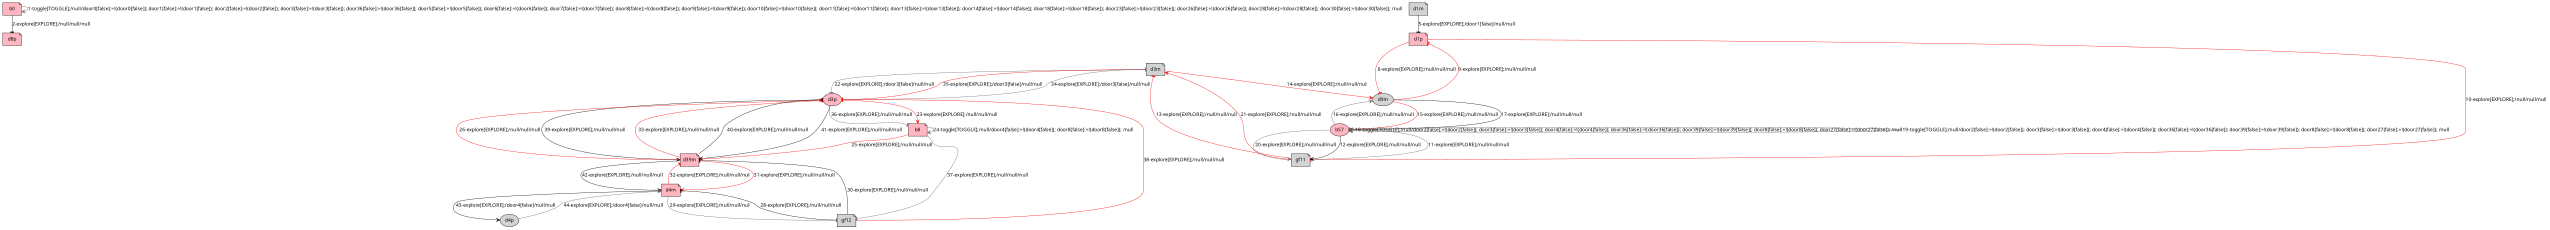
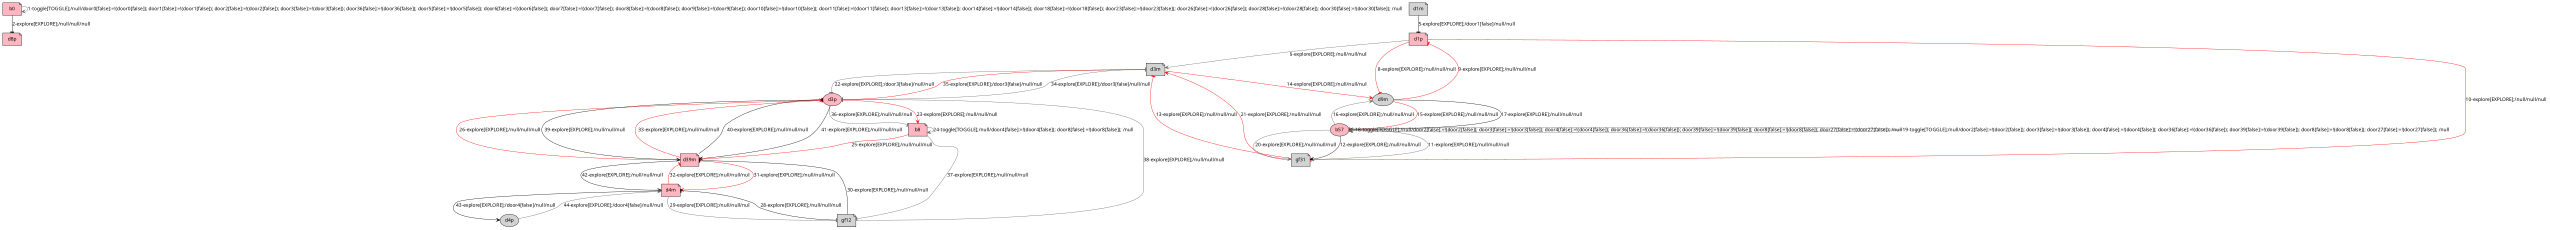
none -> (1288, 52)
(1143, 154) -> (1143, 154)
(1301, 160) -> (1301, 160)
